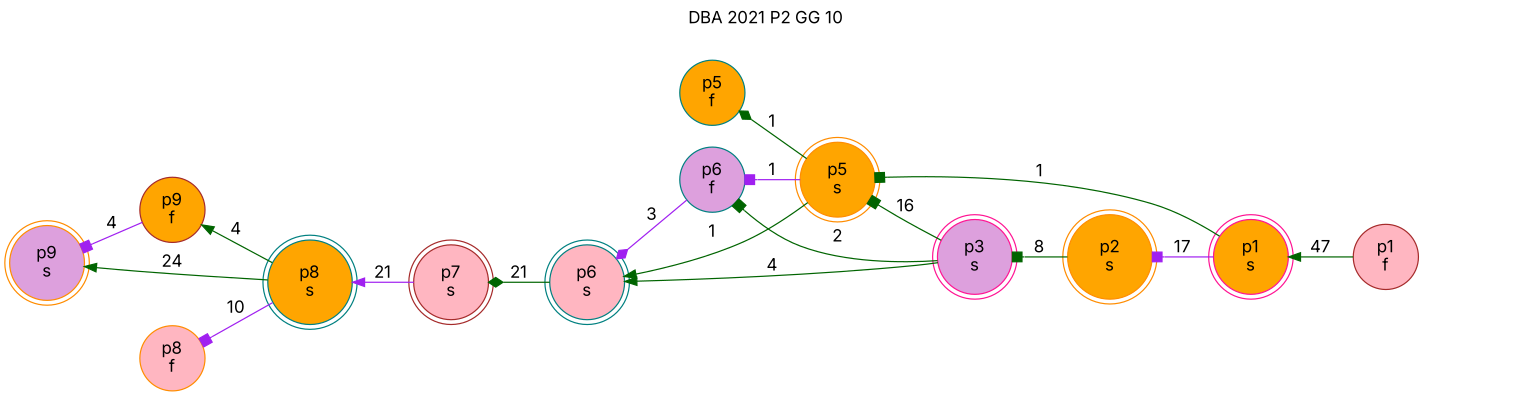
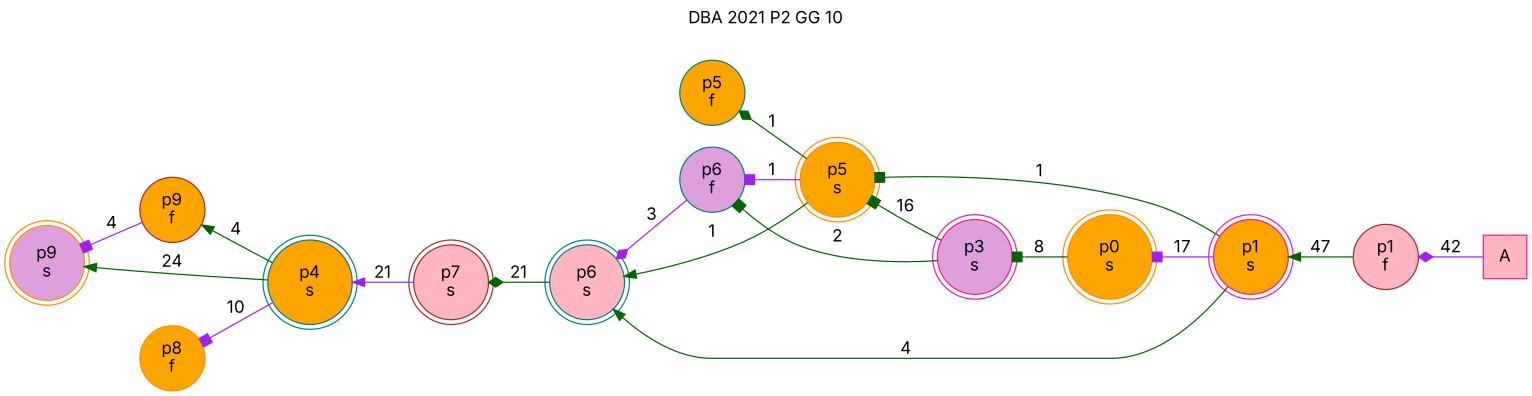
(1110, 257) -> (1110, 257)
none -> (1505, 257)
(788, 275) -> (932, 358)
(310, 282) -> (310, 282)
(172, 358) -> (172, 358)
